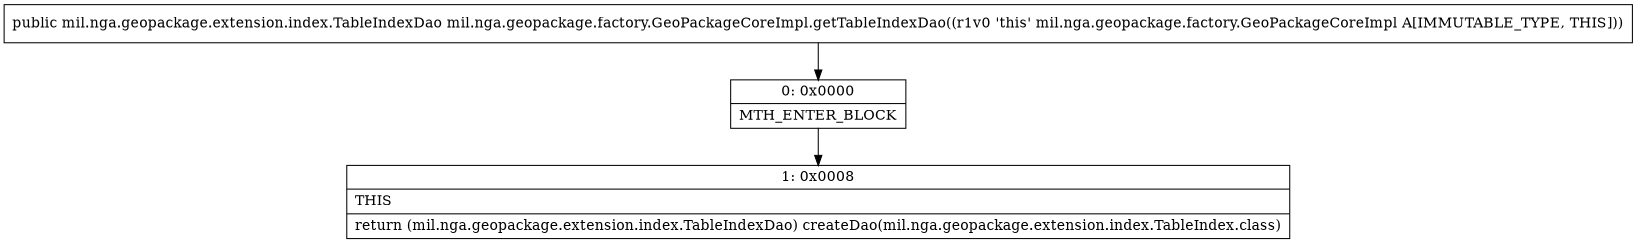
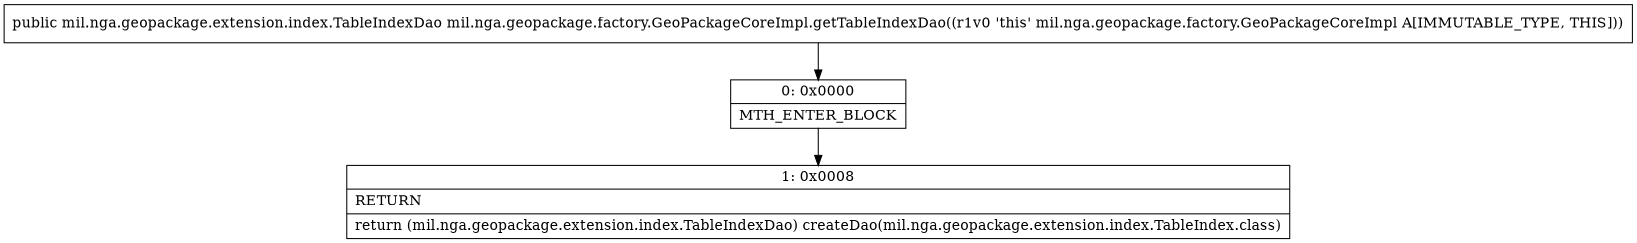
(374, 201) -> (389, 201)
